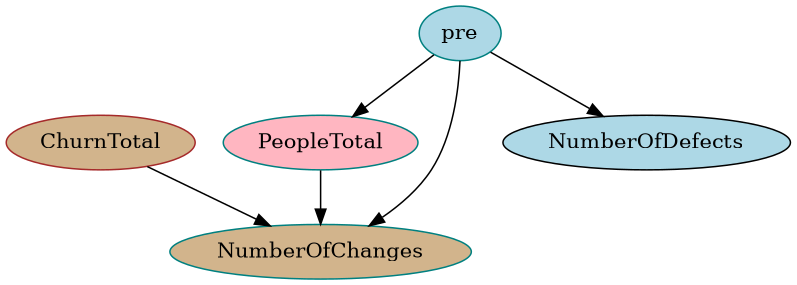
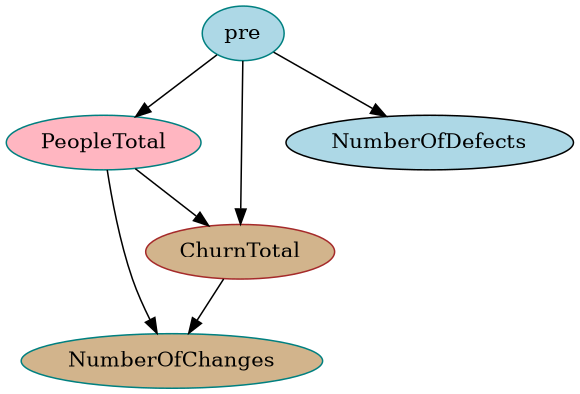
(442, 150) -> (242, 135)
none -> (166, 192)
